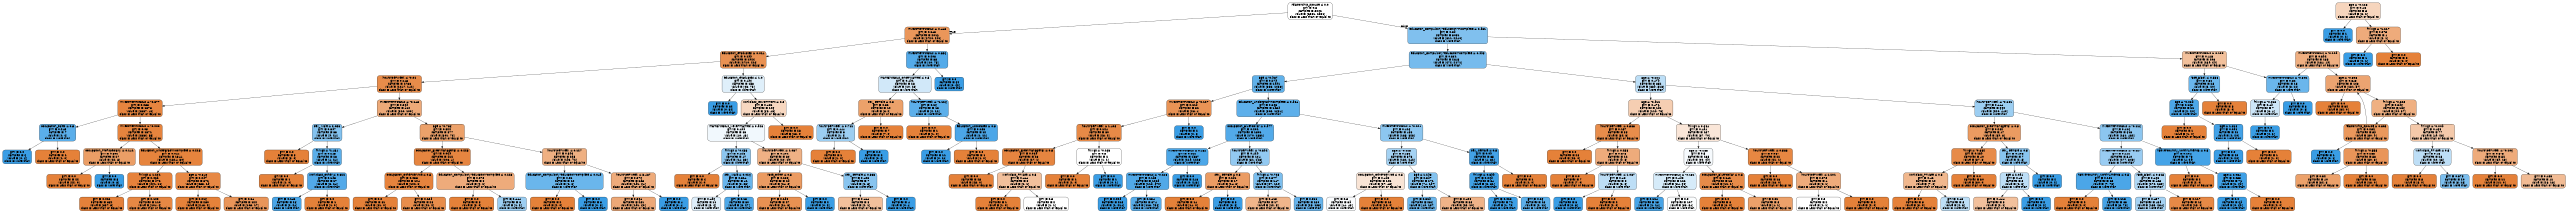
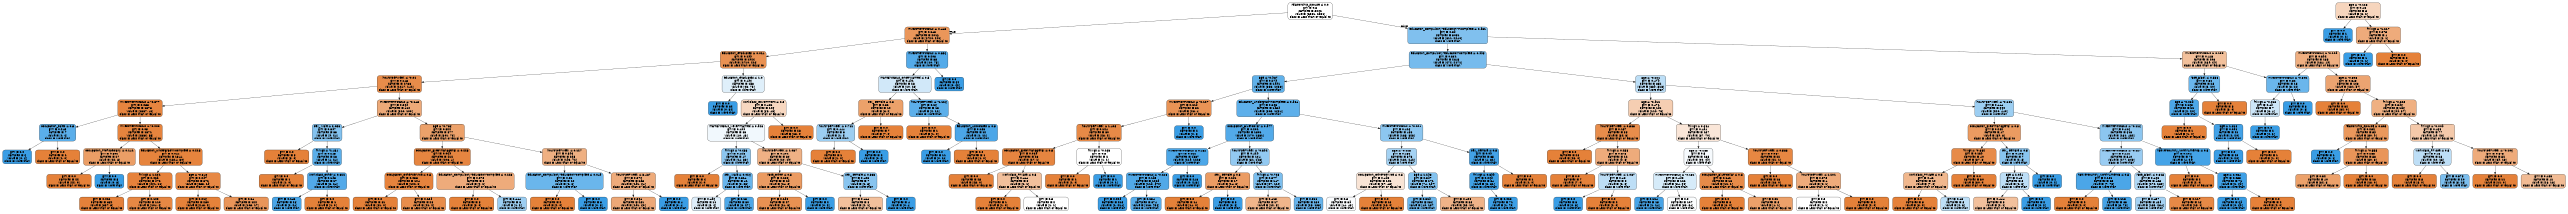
(753, 95) -> none
(2365, 108) -> (2366, 144)
(1536, 204) -> none
